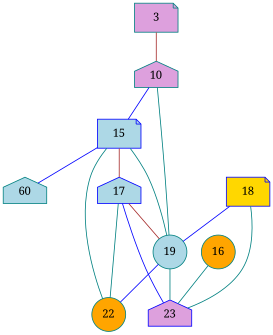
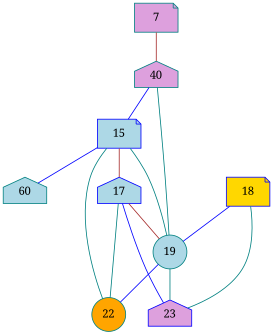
(156, 18) -> (156, 18)
(156, 76) -> (156, 76)
(218, 252) -> none
